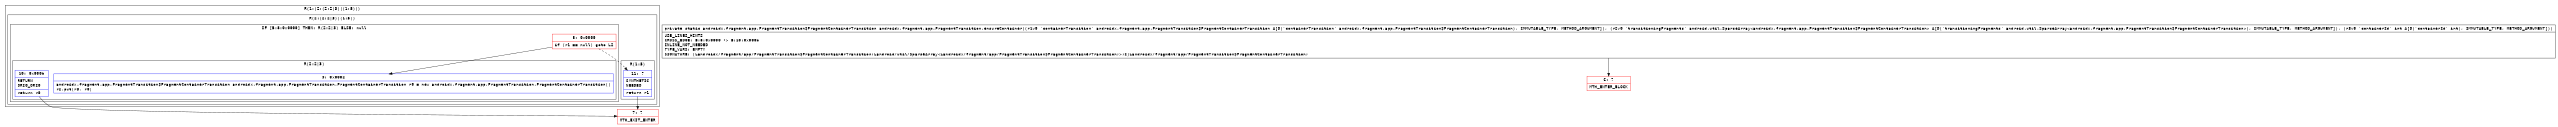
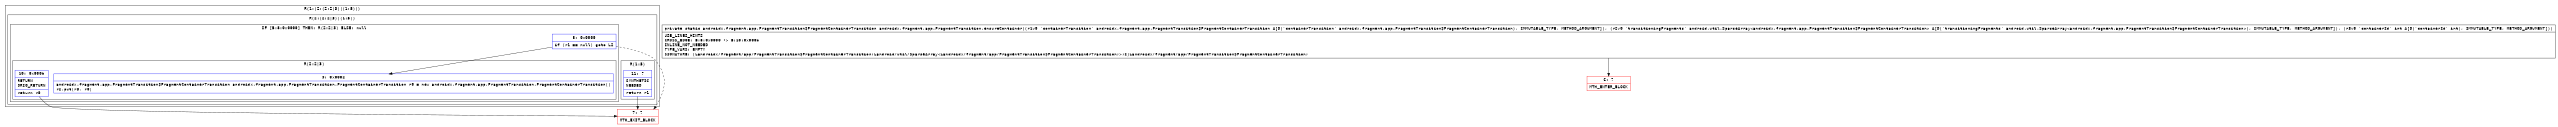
(584, 42) -> (584, 42)
(613, 57) -> (653, 58)
(29, 85) -> (32, 85)
(638, 120) -> (638, 120)
